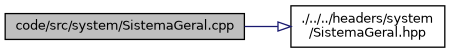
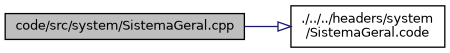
(368, 27) -> (368, 27)
